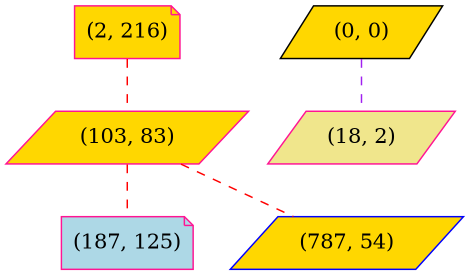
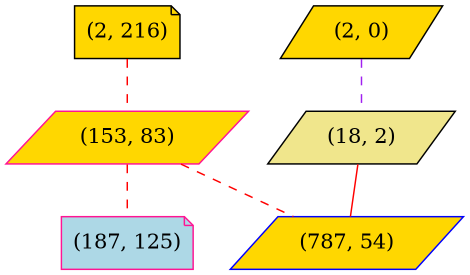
(127, 32) -> (127, 32)
(361, 32) -> (361, 32)
(127, 138) -> (127, 138)
(361, 138) -> (361, 138)
none -> (354, 190)
